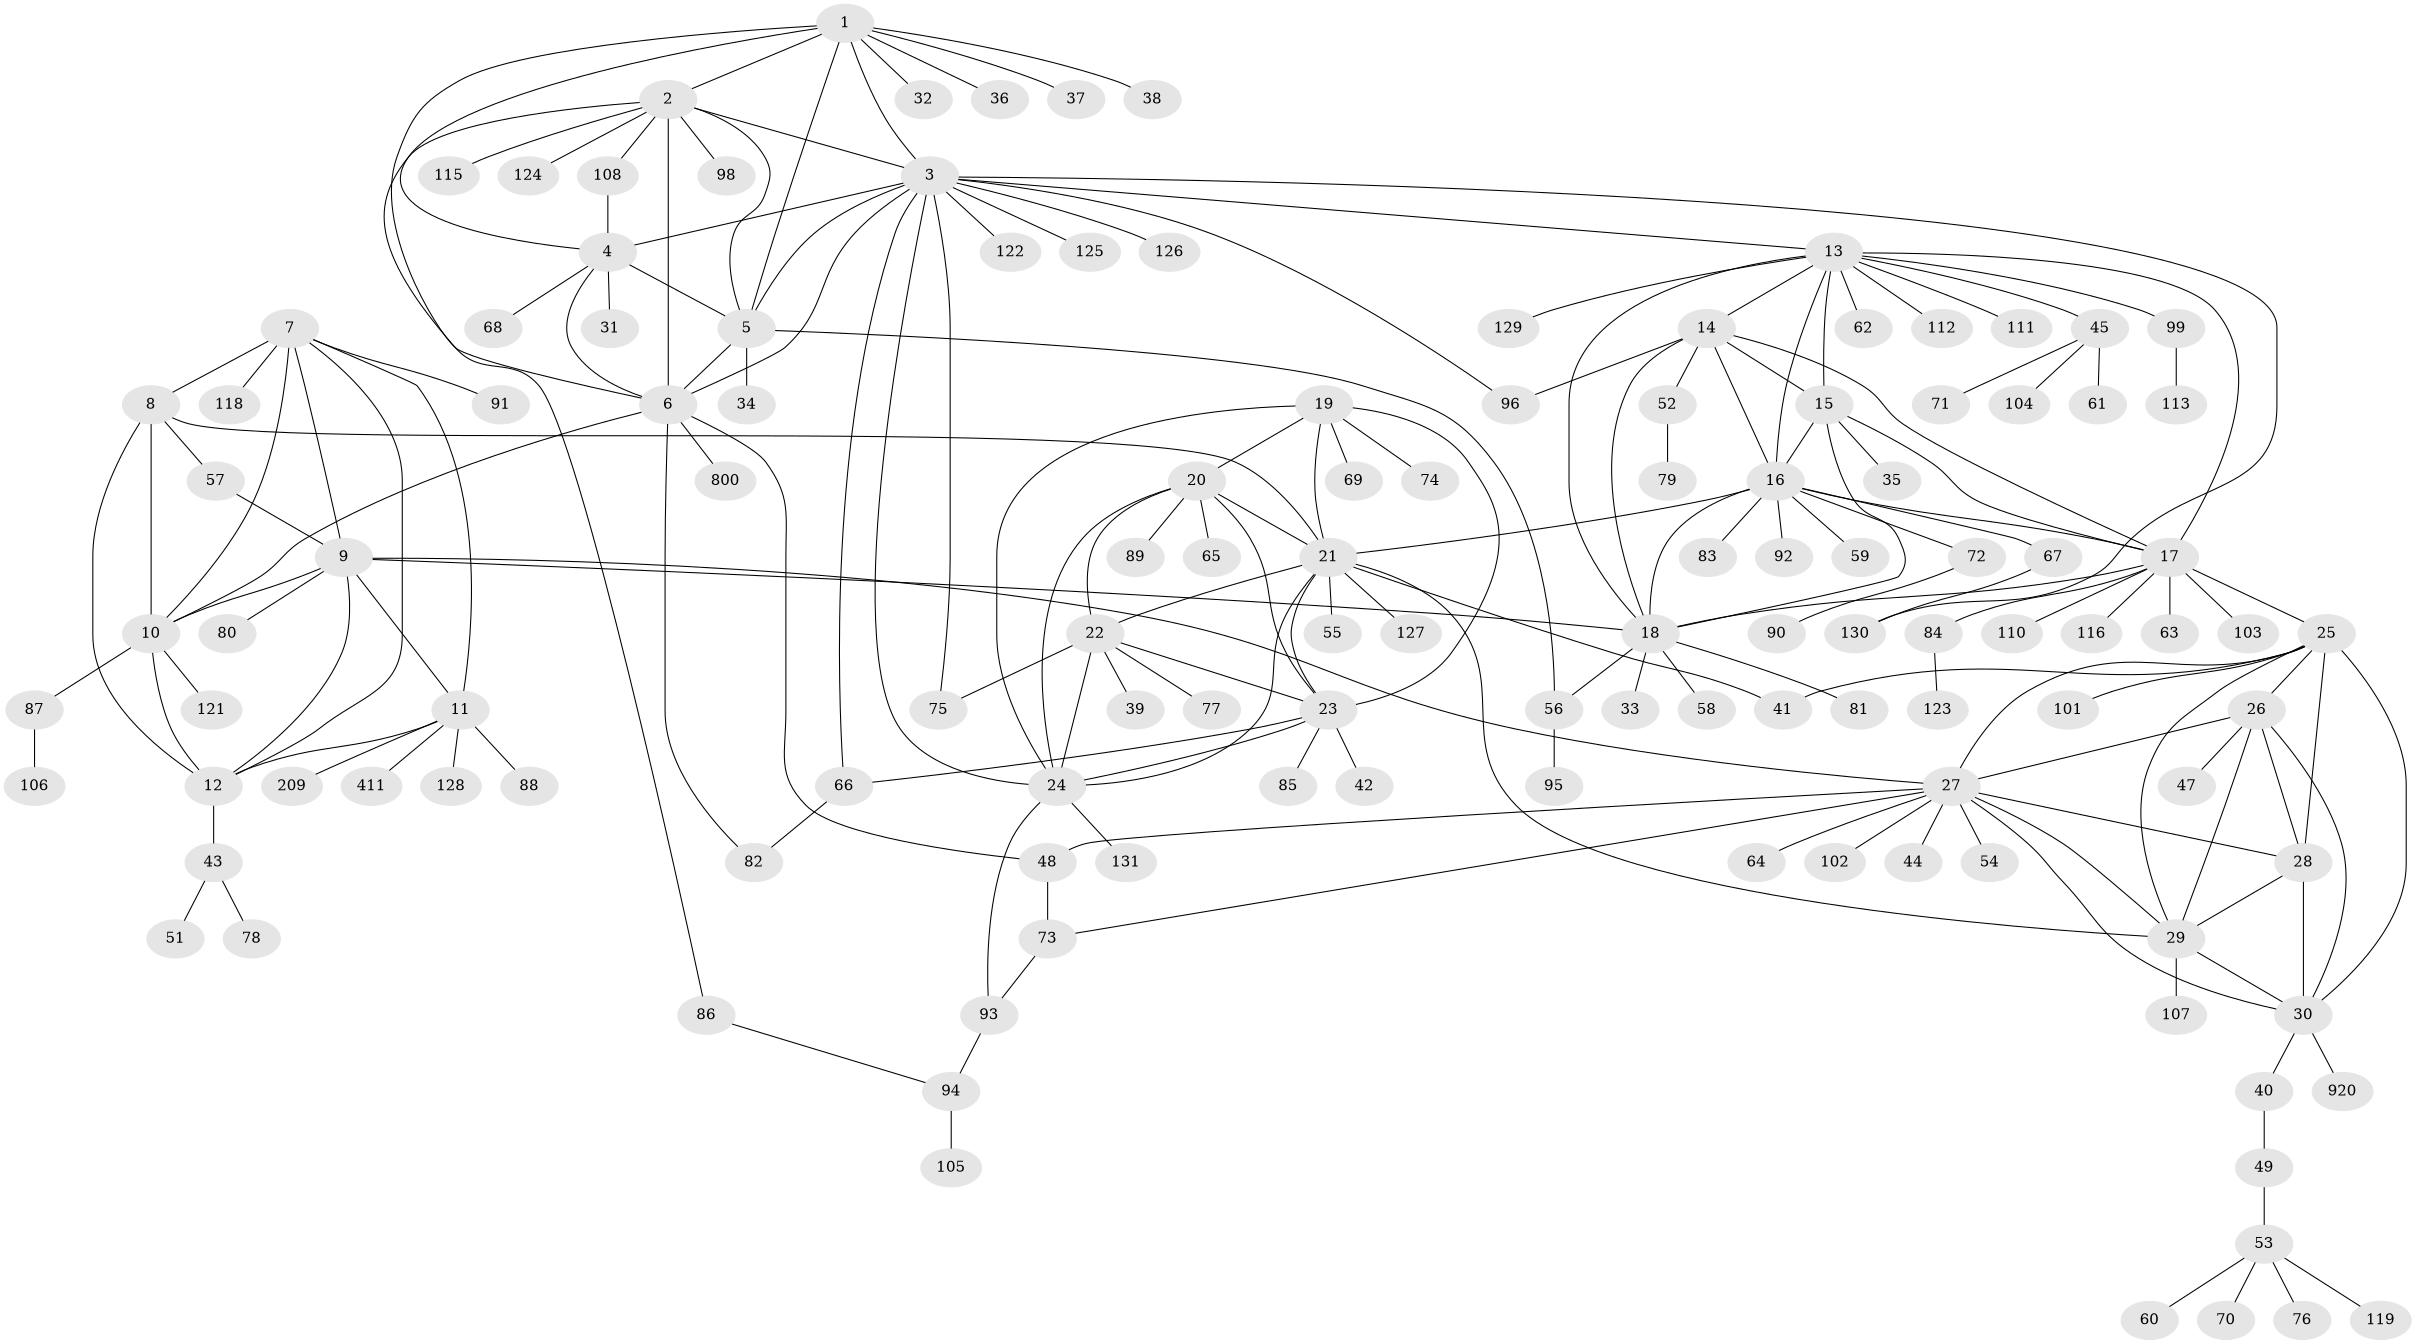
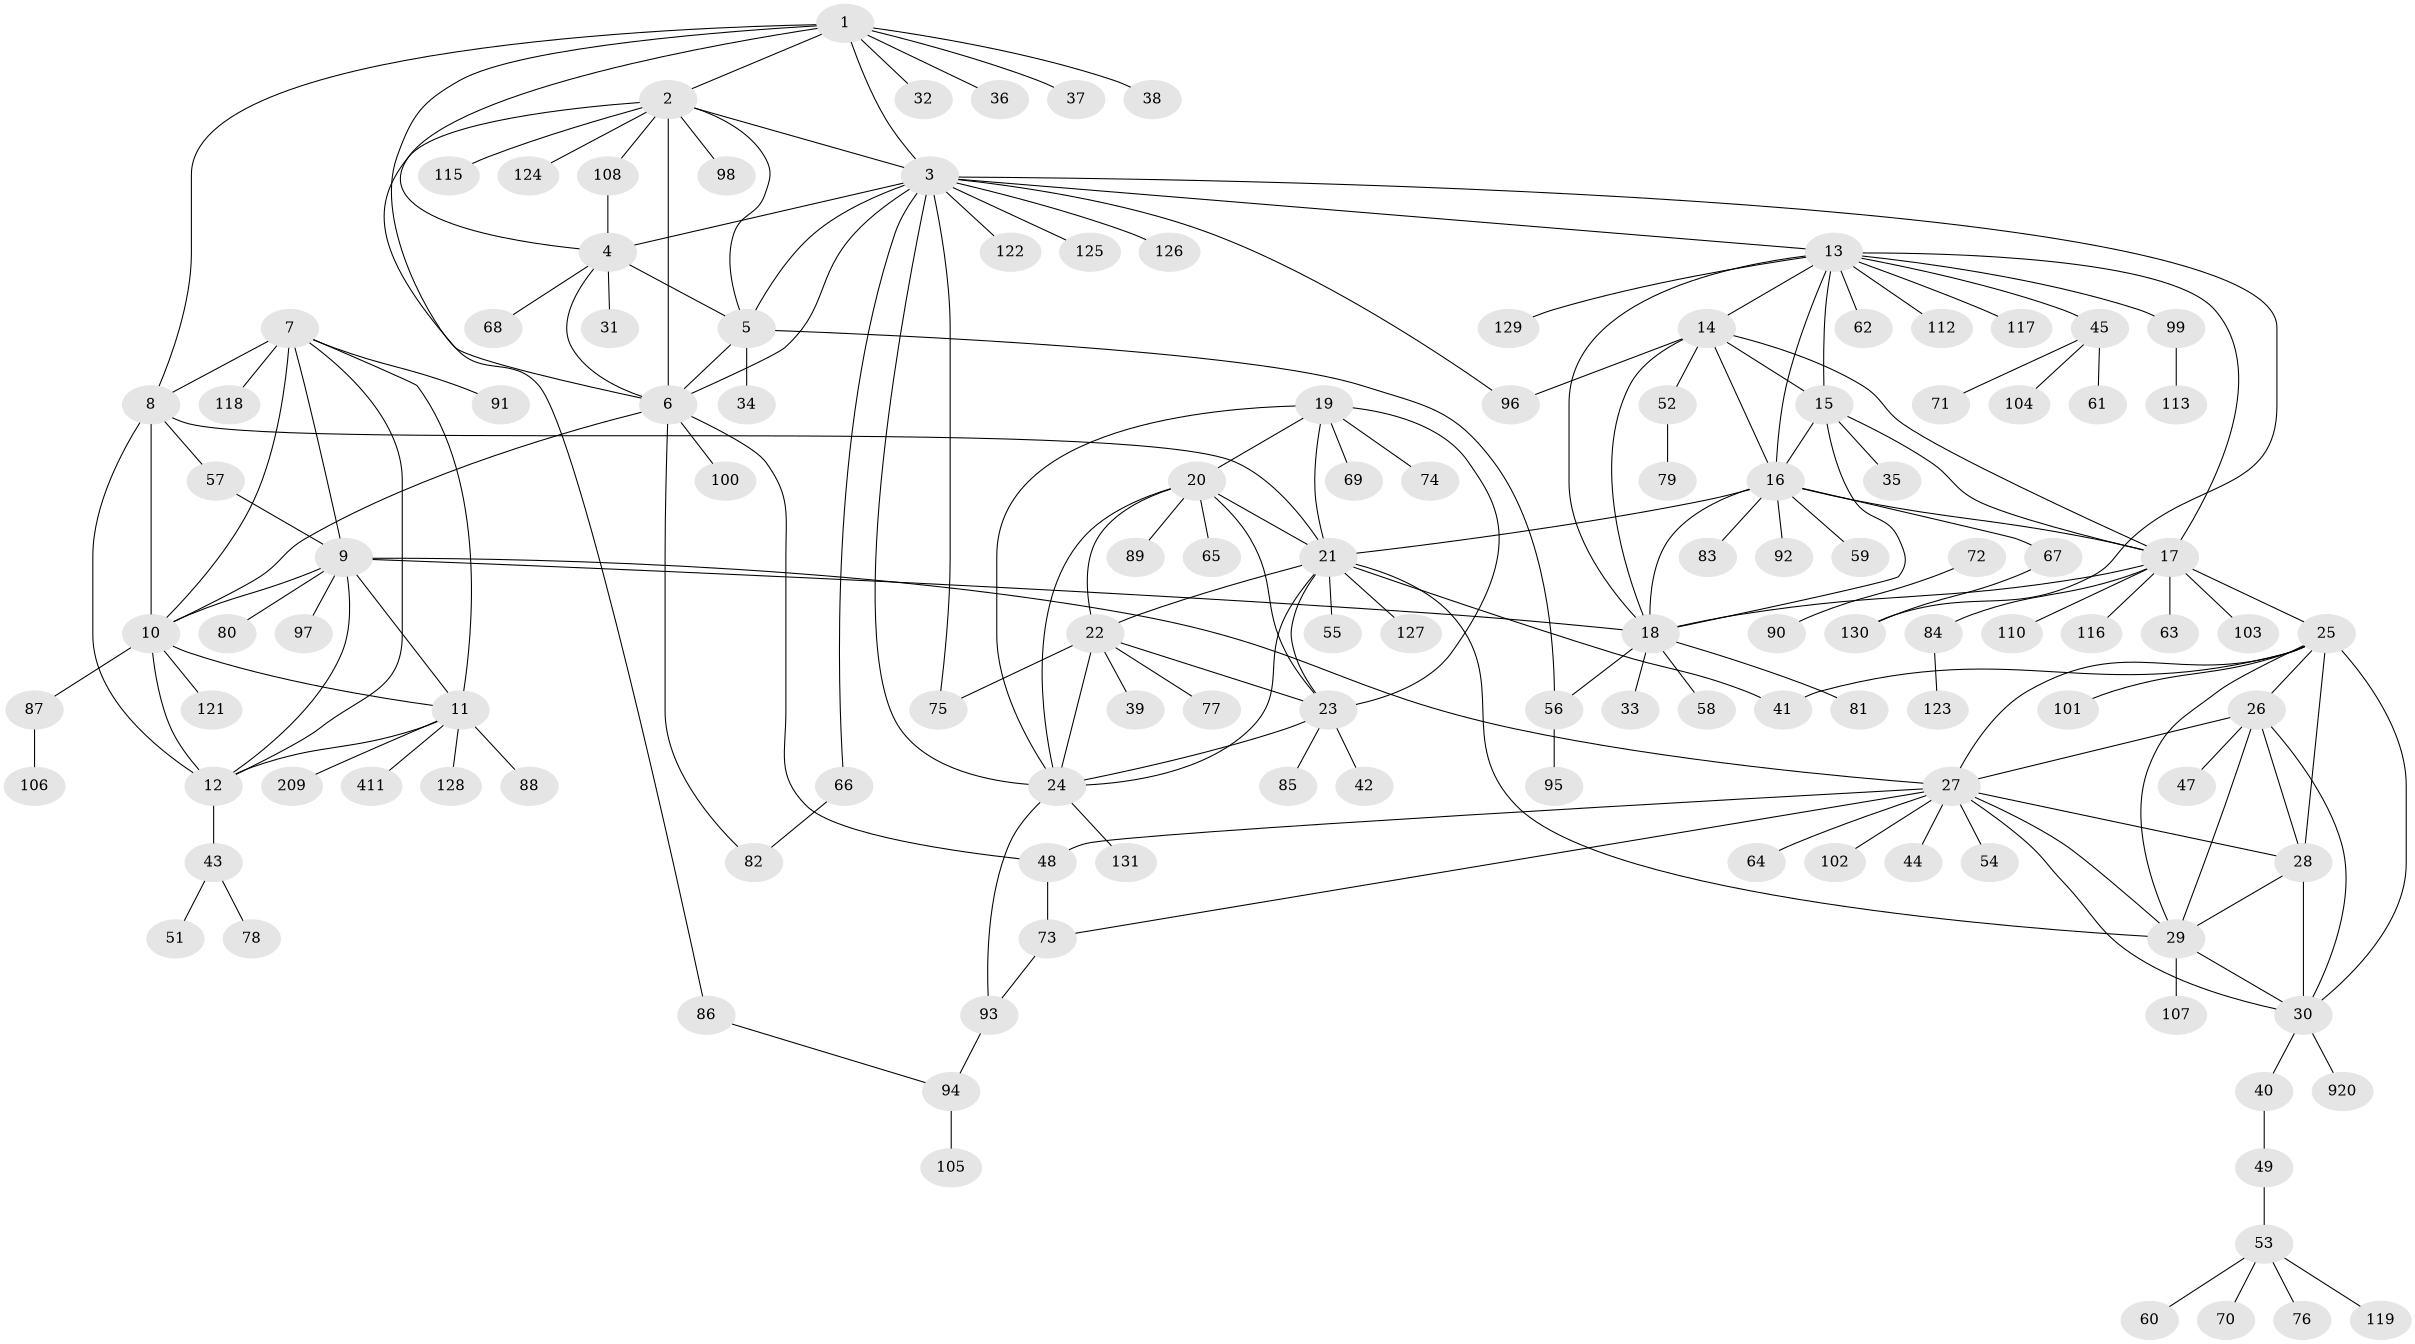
(794, 175) -> (377, 67)
(2022, 329) -> (2022, 329)
(725, 481) -> (725, 481)
(1854, 511) -> none
none -> (304, 634)
none -> (301, 682)
(1088, 755) -> none
